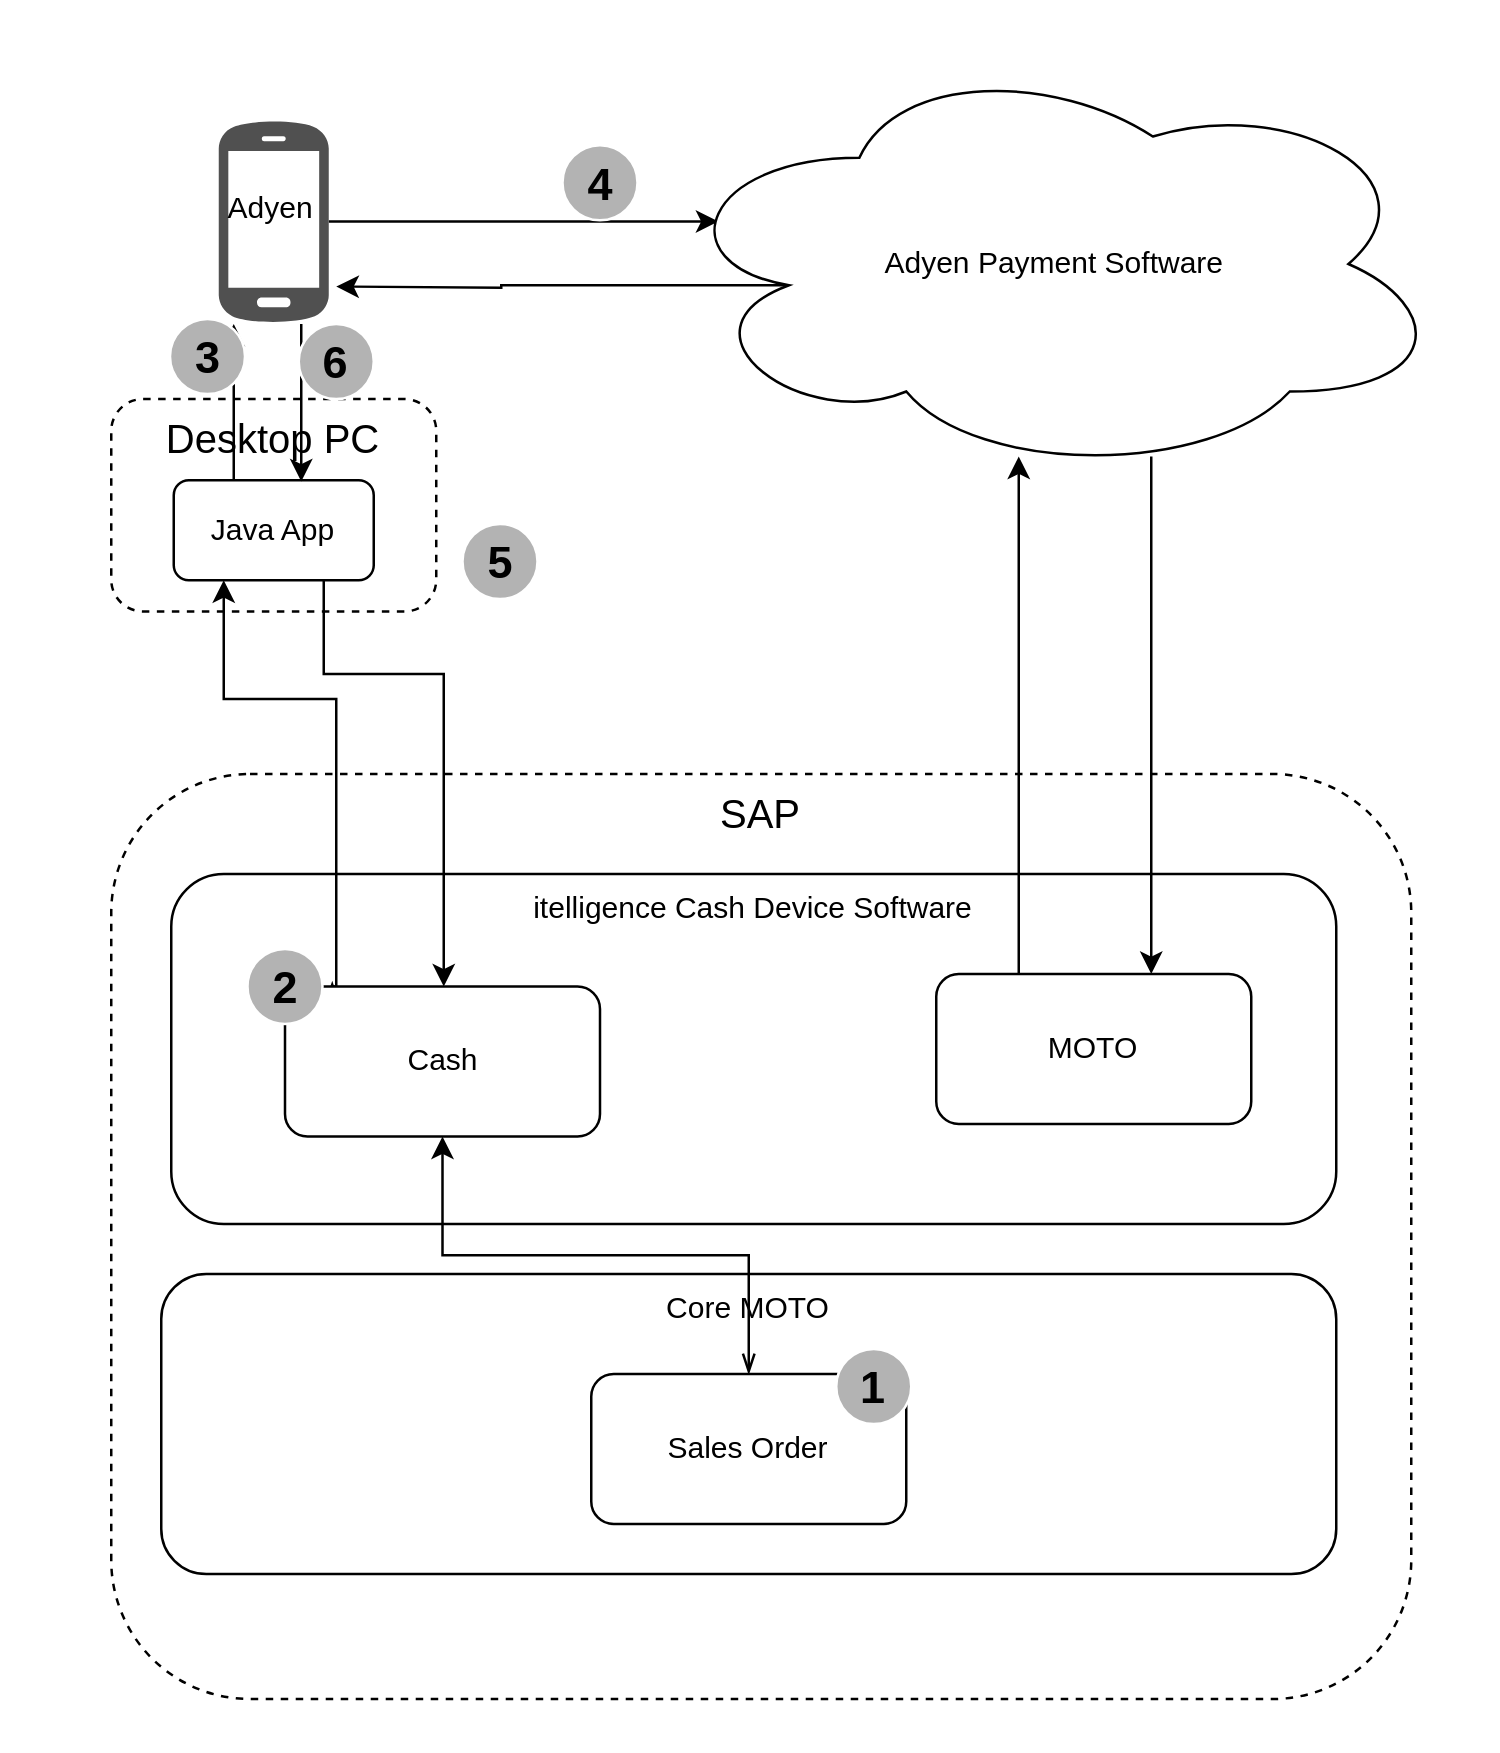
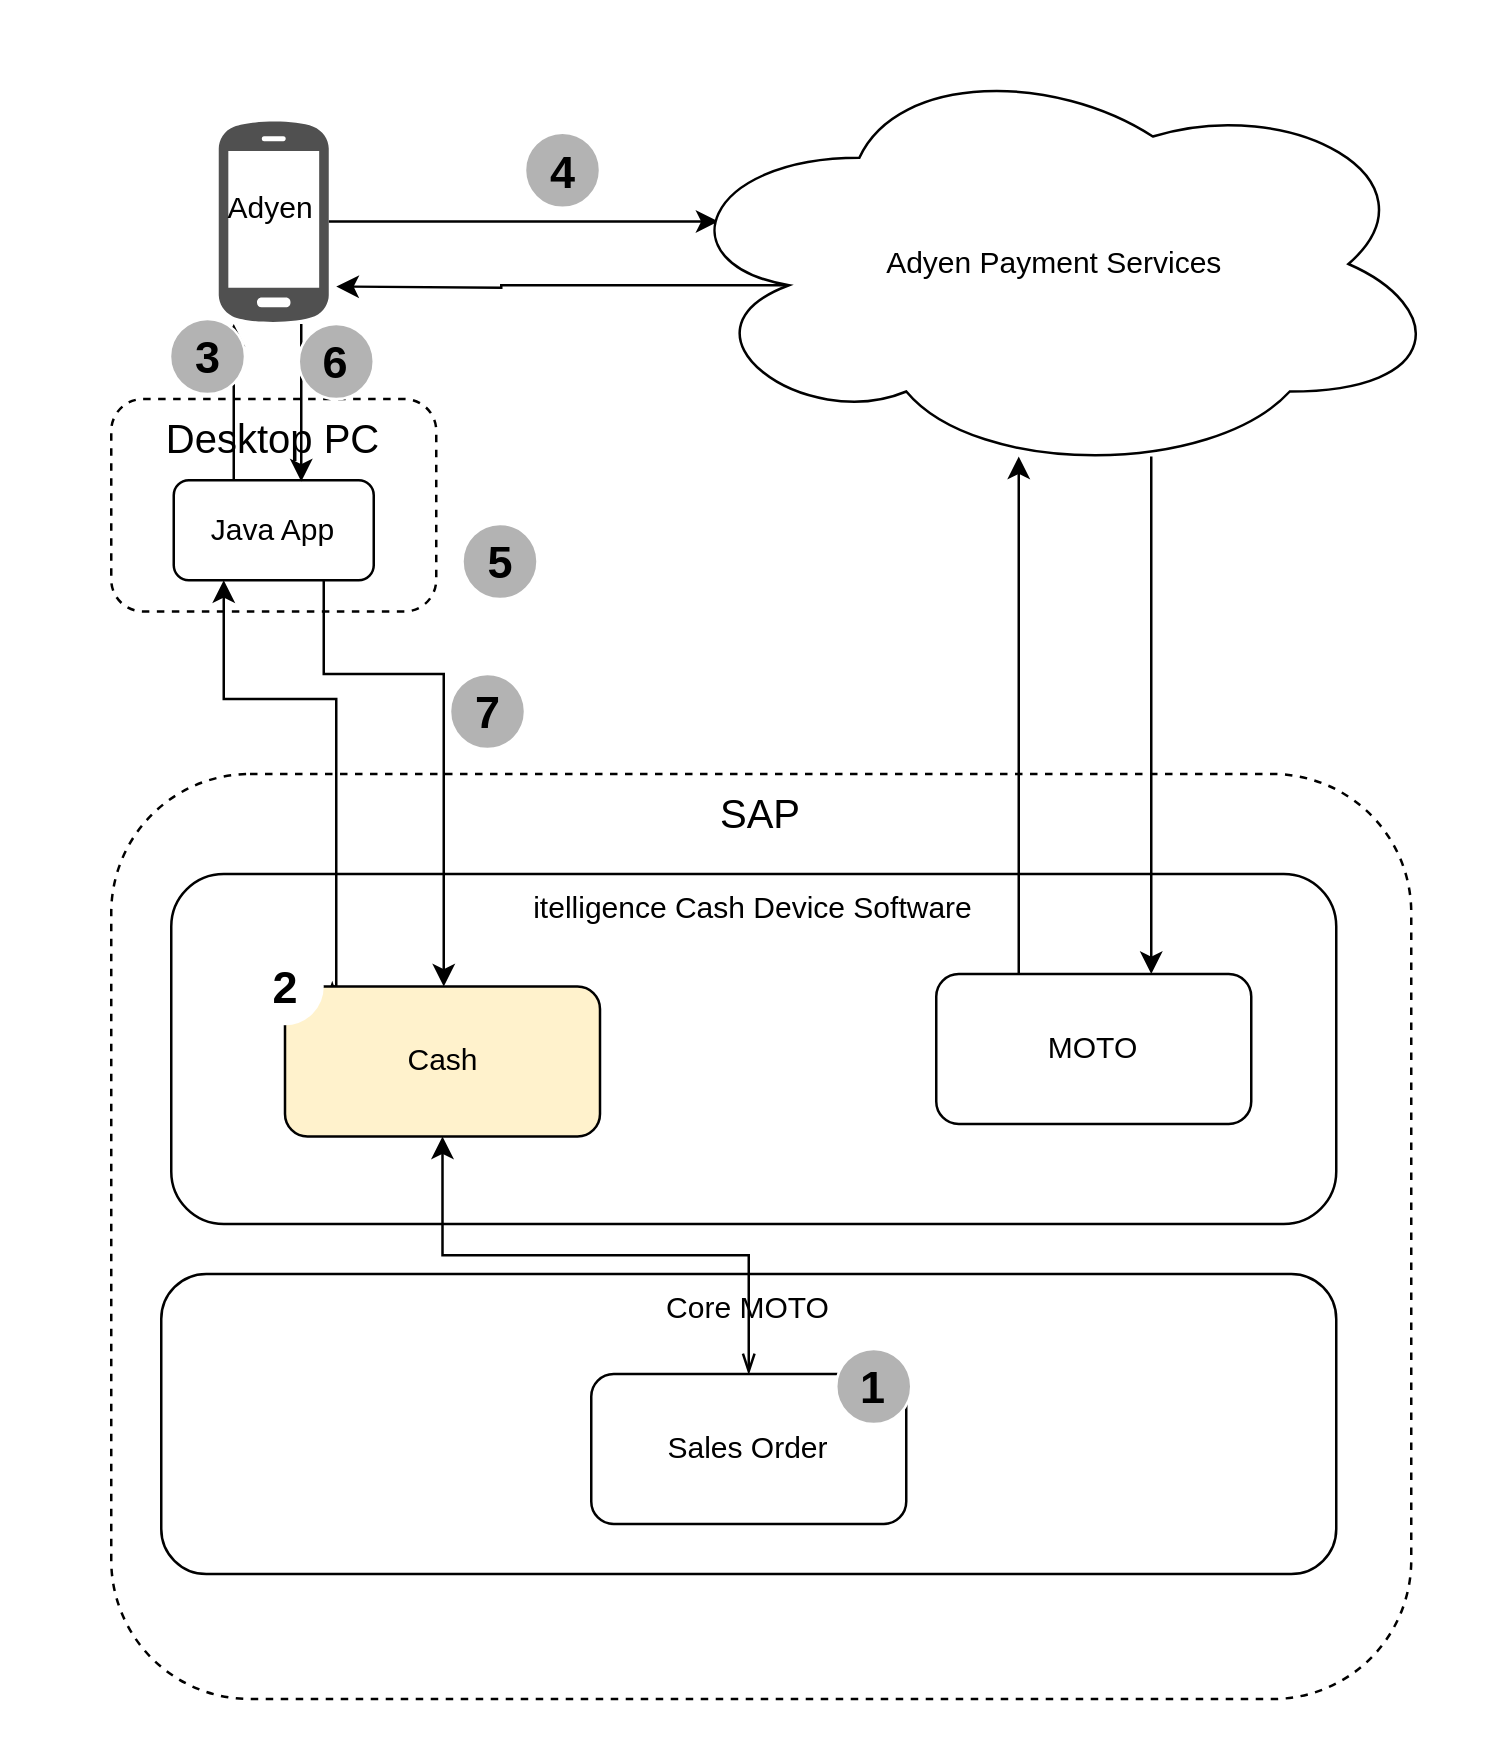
(600, 183) -> (563, 170)
(1055, 264) -> (1055, 264)
none -> (488, 711)
(285, 986) -> (285, 986)
(443, 1061) -> (443, 1061)
